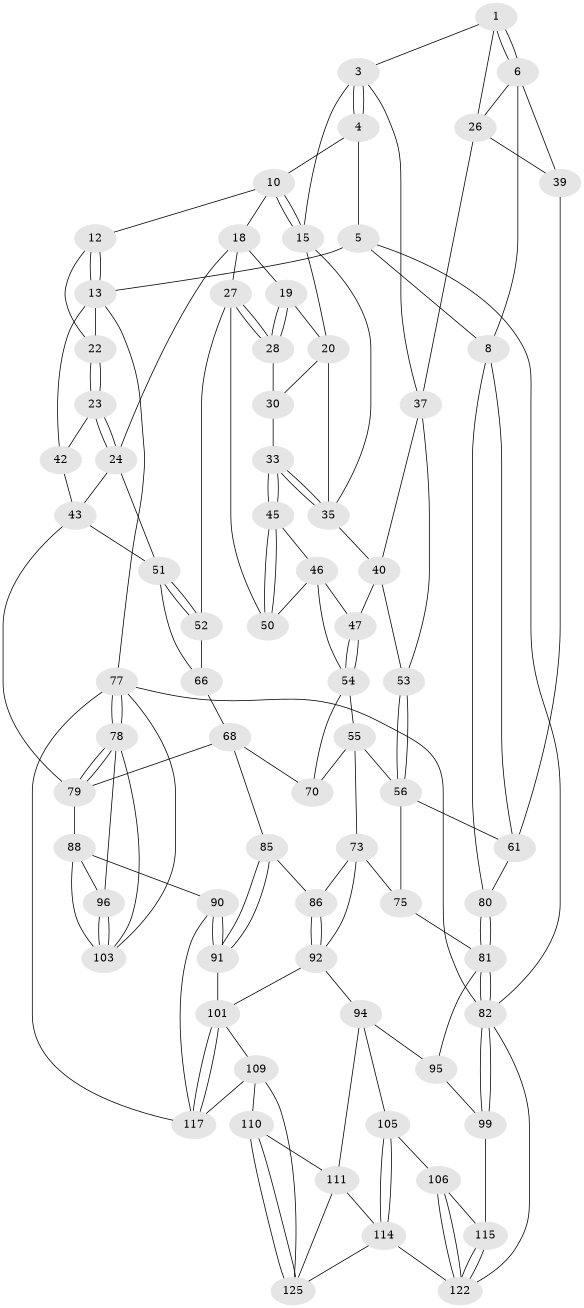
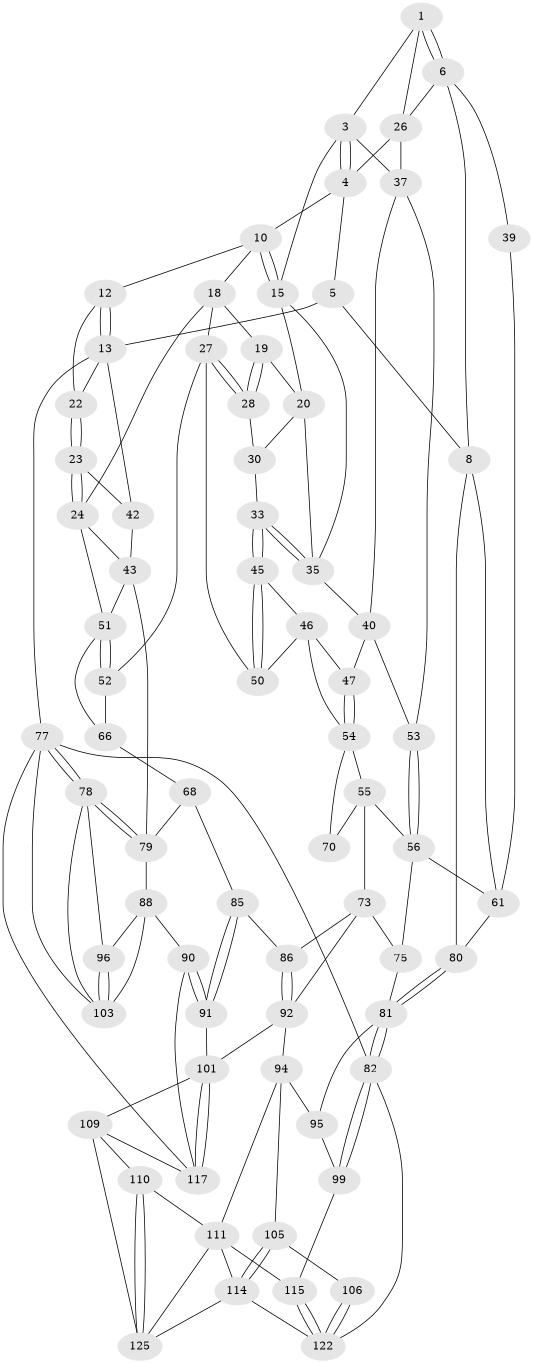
(512, 152) -> (377, 152)
(531, 596) -> none
(271, 765) -> none
(462, 1208) -> (248, 1258)
